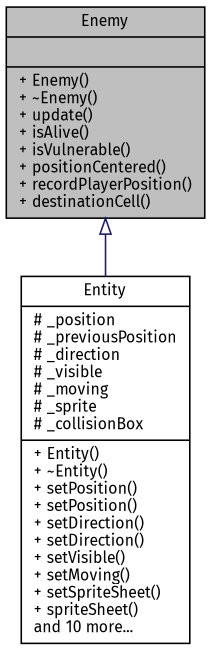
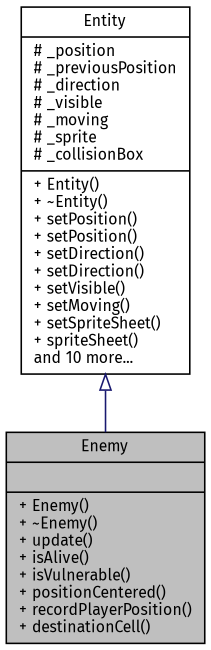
(106, 255) -> (106, 411)
